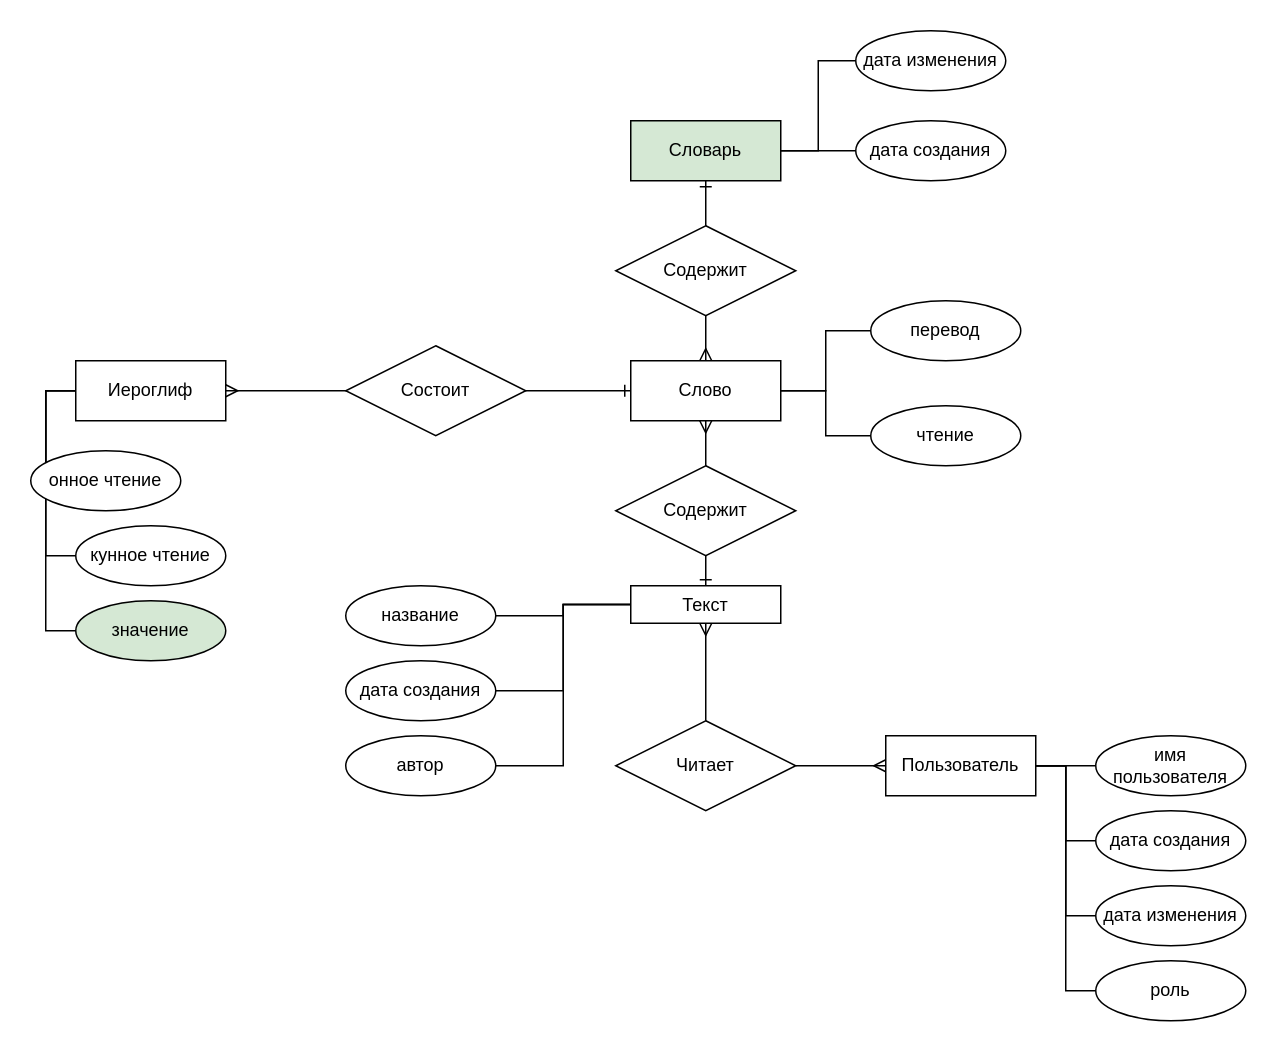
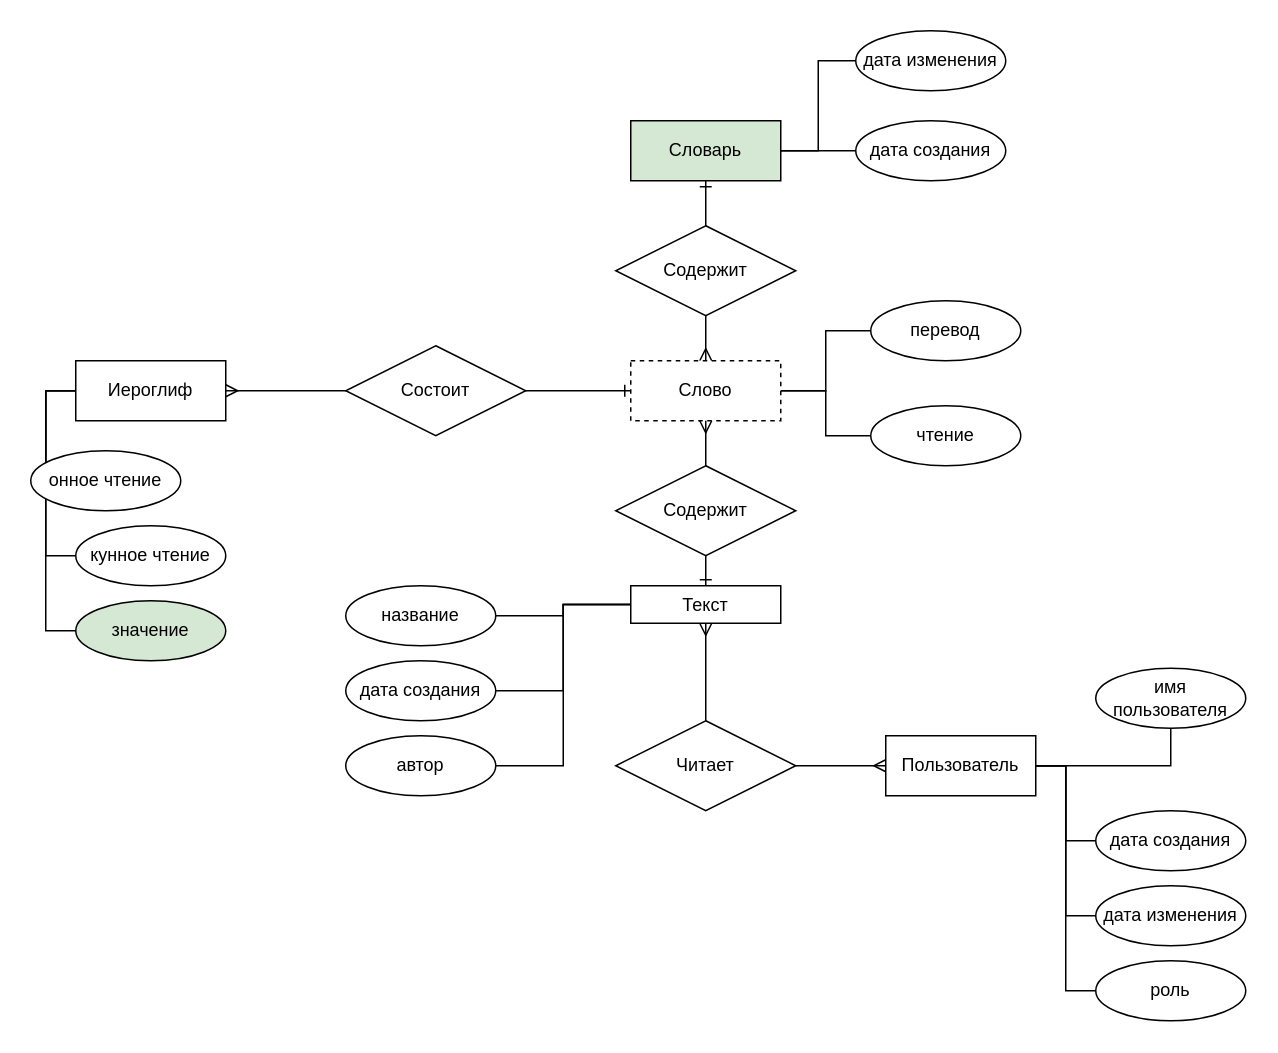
(706, 391) -> (706, 391)
(1171, 766) -> (1171, 698)
